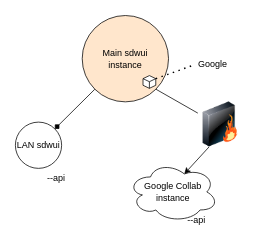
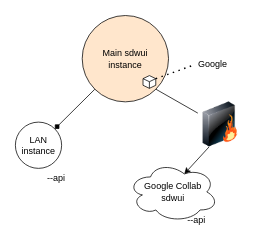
(39, 145) -> (39, 145)
(173, 192) -> (173, 192)
